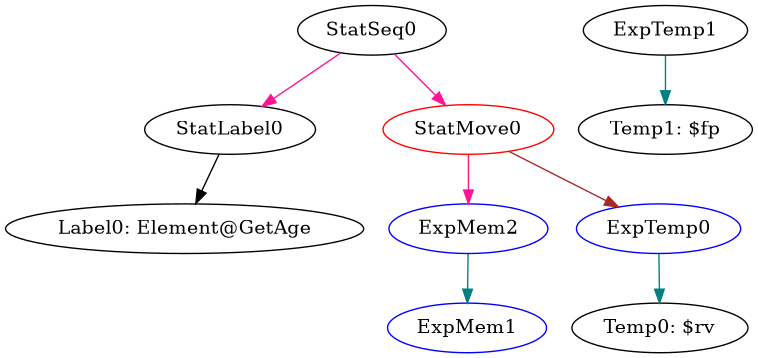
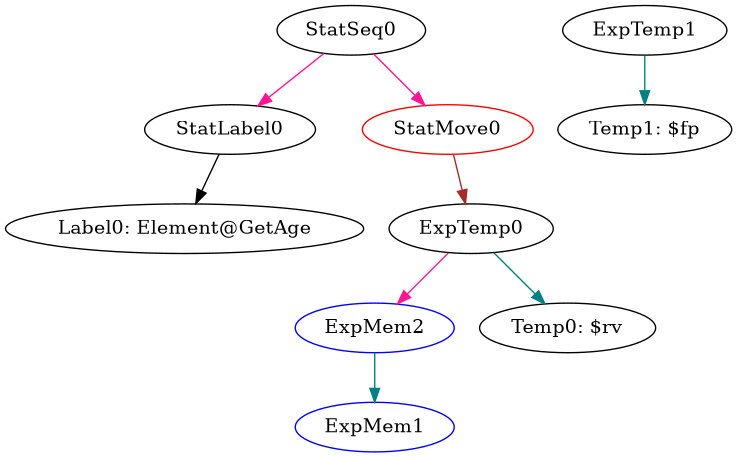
(468, 172) -> (428, 273)
(659, 229) -> (471, 229)
